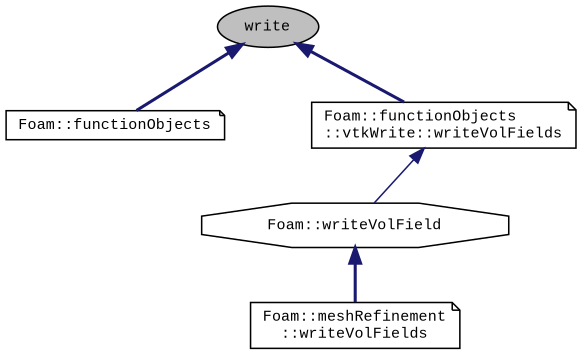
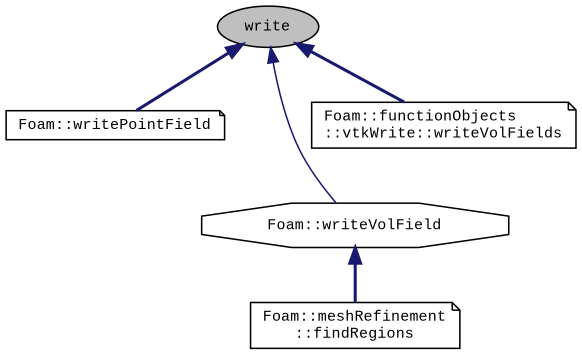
(115, 125) -> (115, 125)
(394, 181) -> (294, 138)
(355, 325) -> (355, 325)
